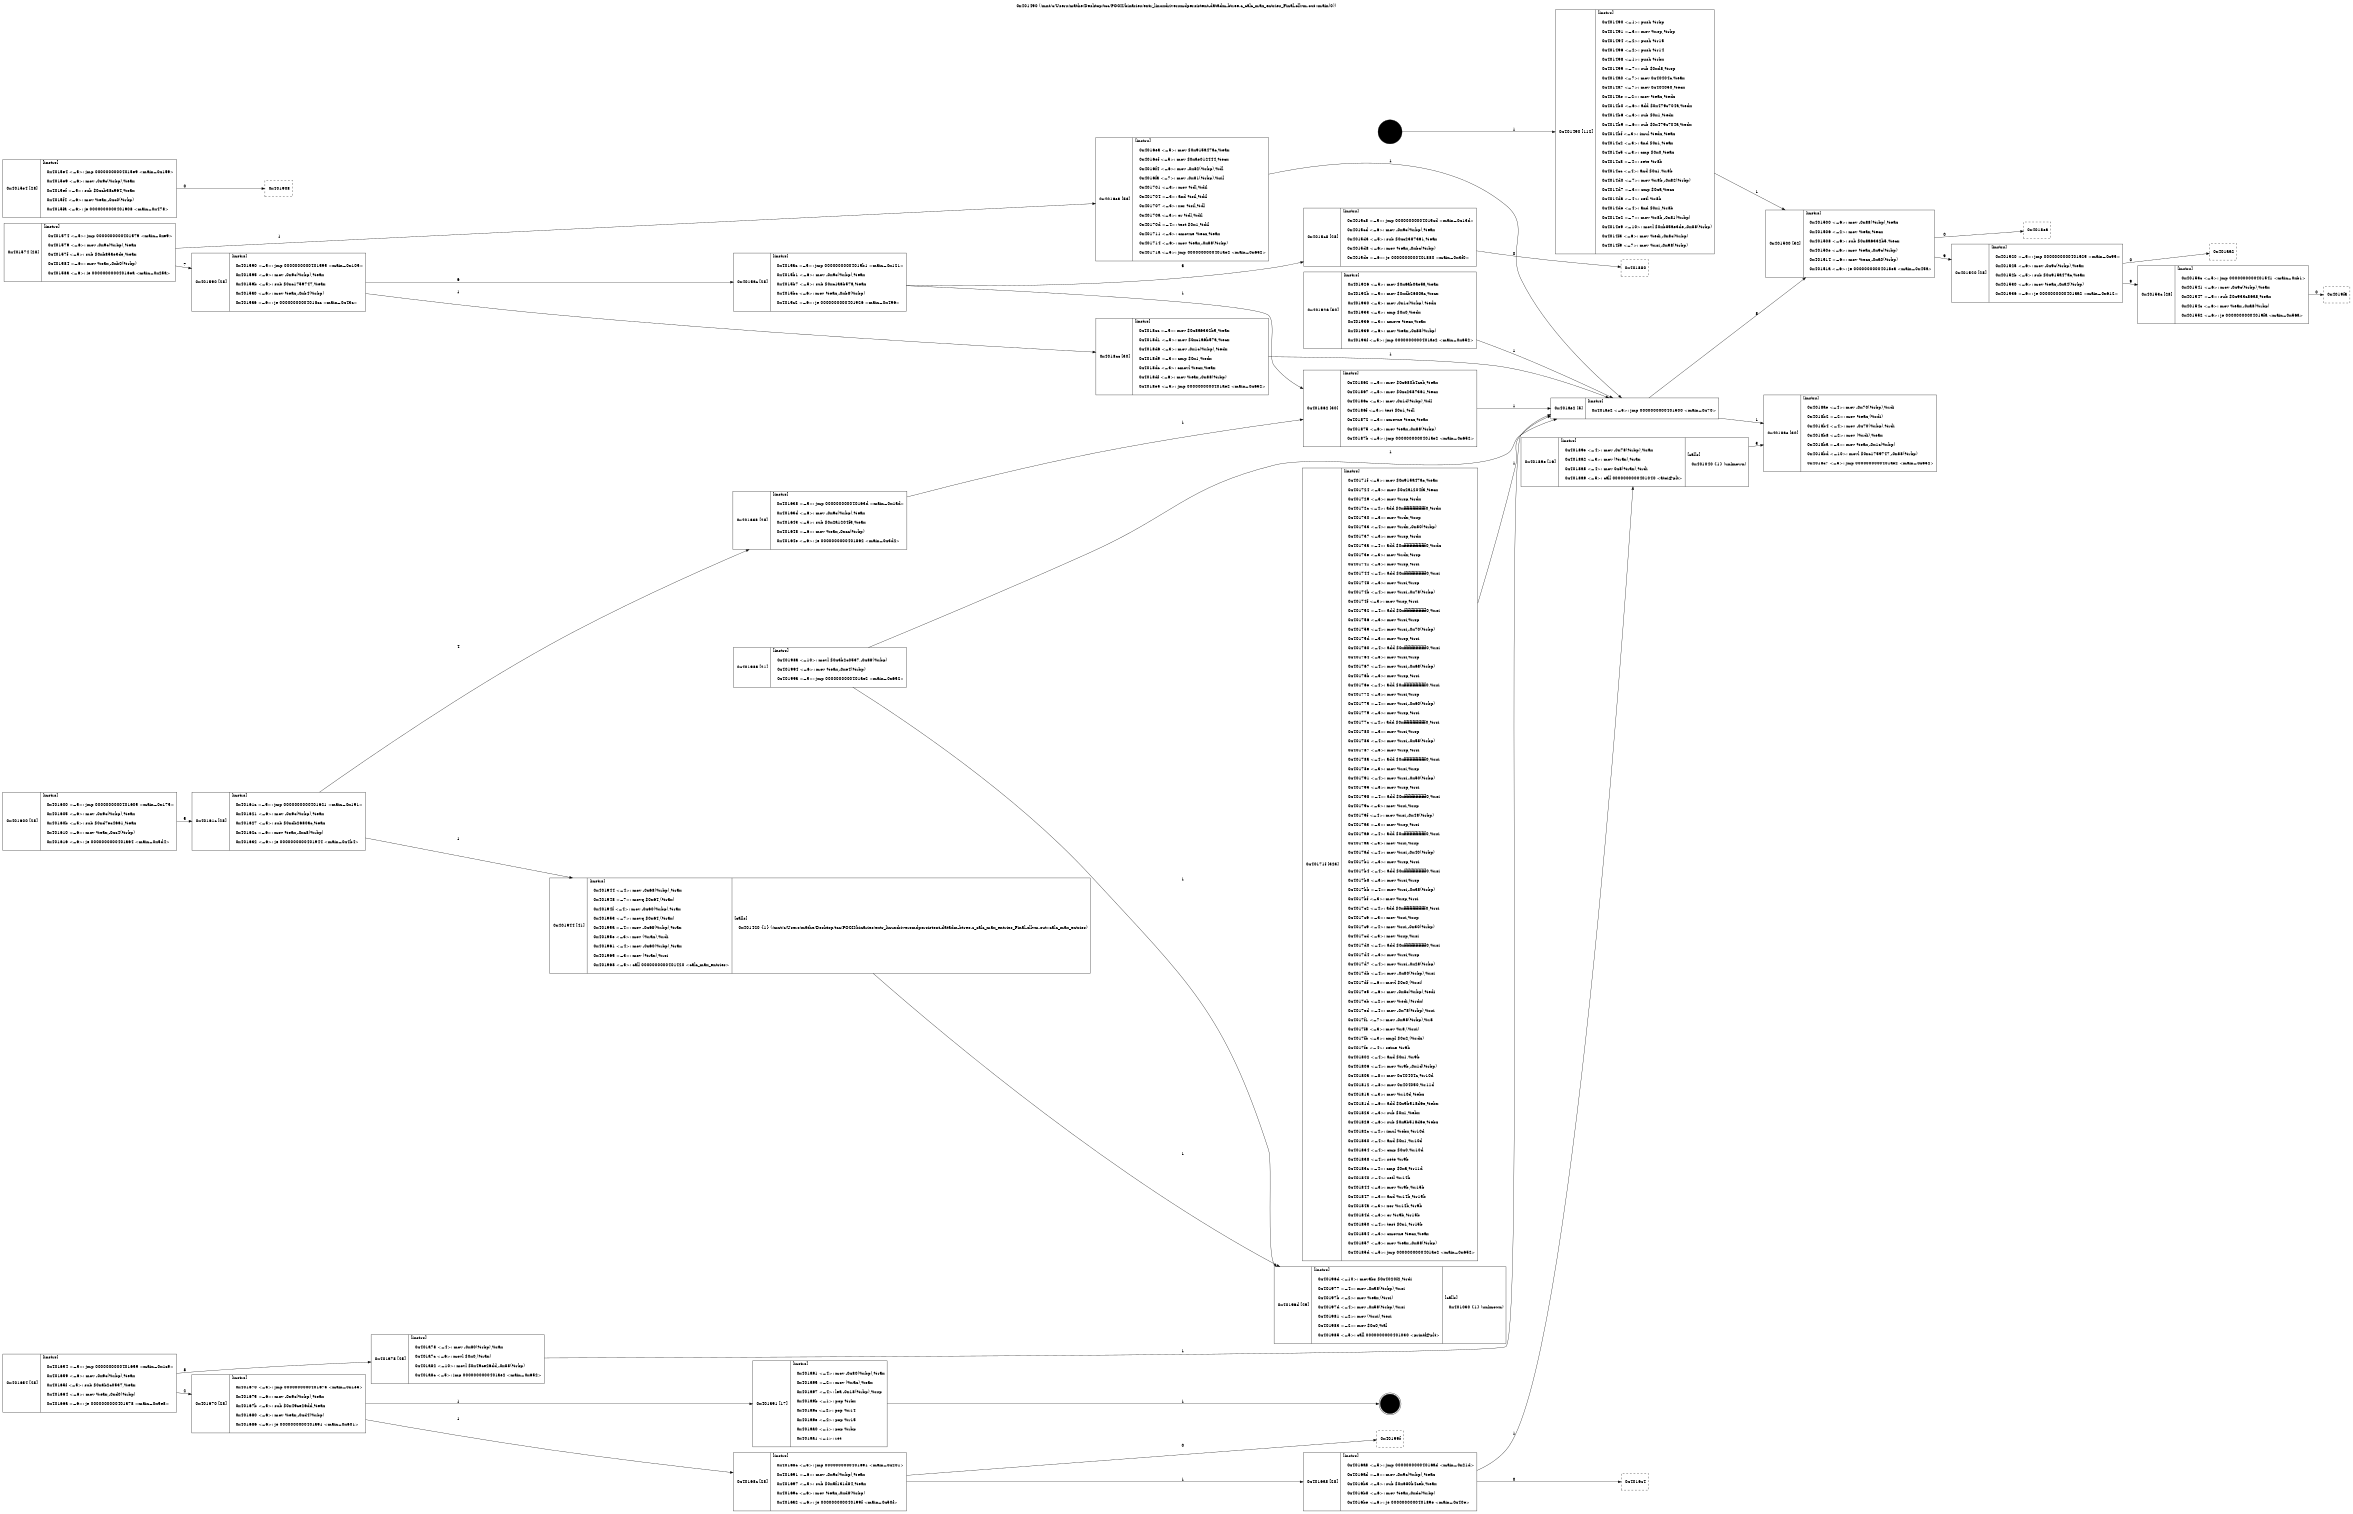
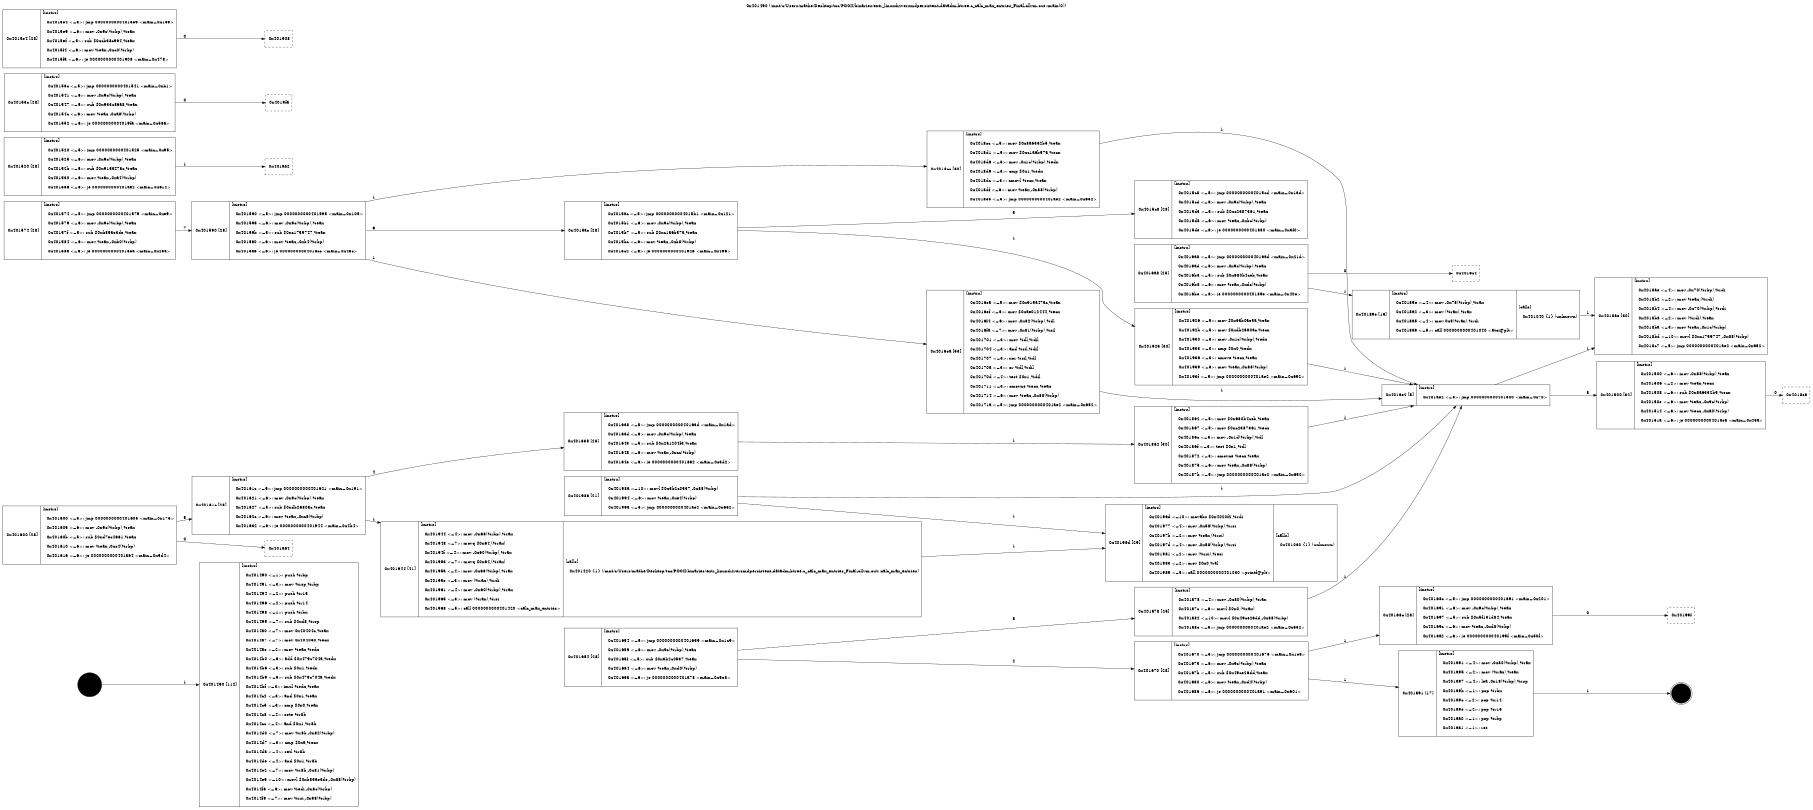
(1748, 191) -> none
(634, 226) -> (643, 310)
(1942, 258) -> none
(2130, 260) -> (184, 164)
(1635, 268) -> none
(2129, 284) -> none
(1131, 298) -> (949, 244)
(1756, 444) -> (1587, 313)
none -> (279, 549)
(1390, 864) -> none
(1103, 1482) -> none
